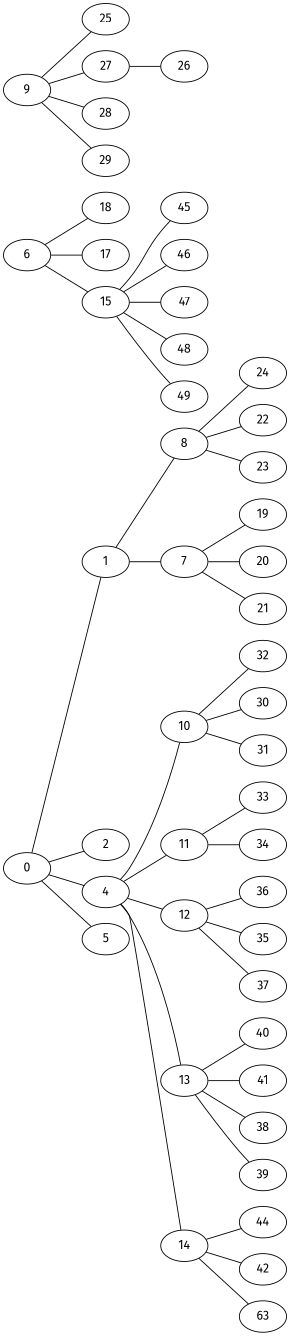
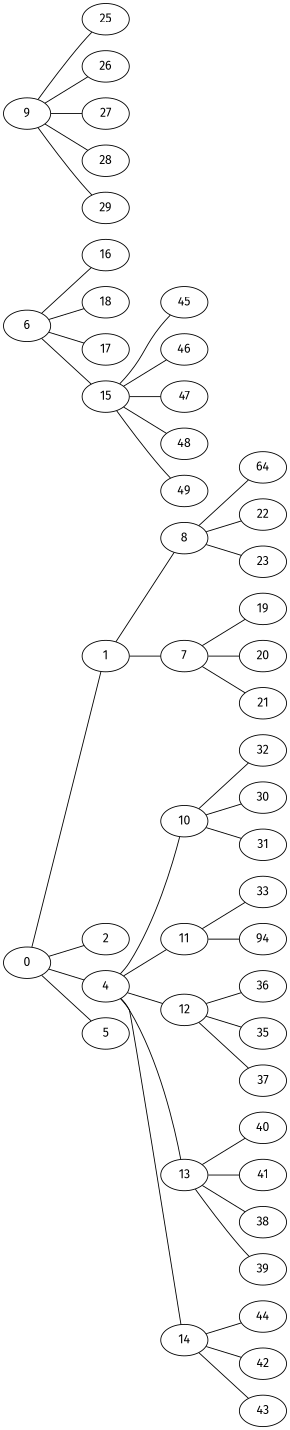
(145, 66) -> (66, 90)
none -> (106, 255)
(263, 373) -> (263, 467)
(263, 845) -> (263, 939)
(263, 1317) -> (263, 1411)
